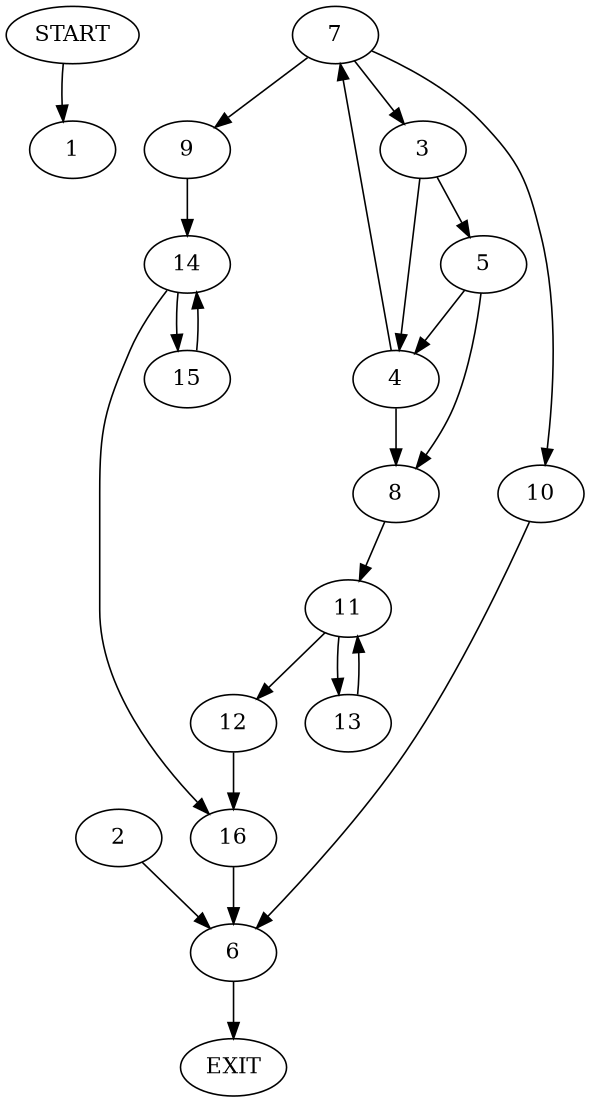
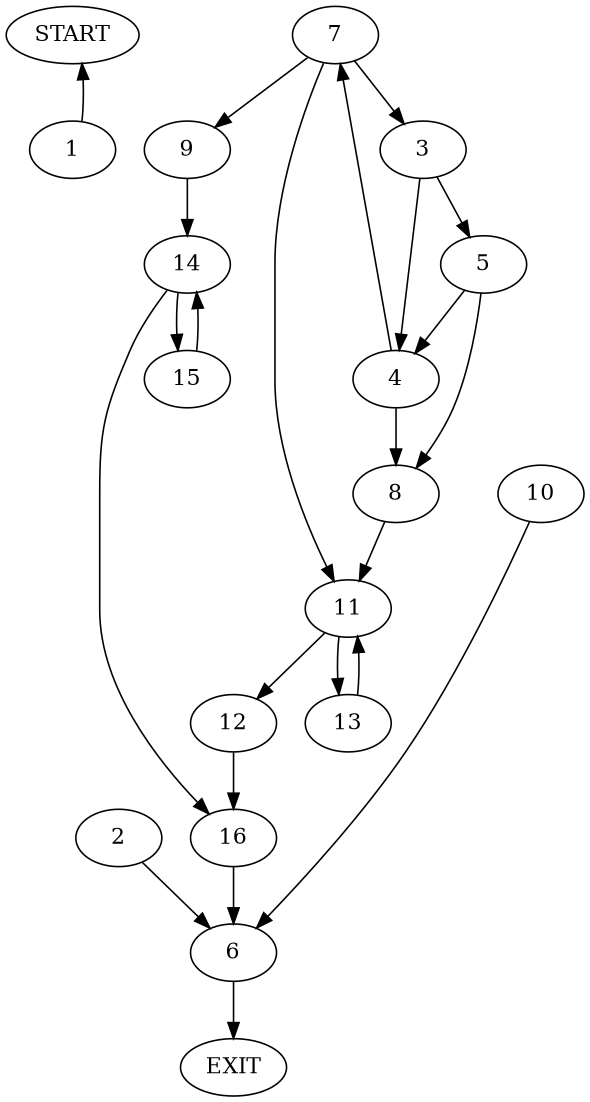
(62, 84) -> (83, 101)
(535, 213) -> (275, 316)
